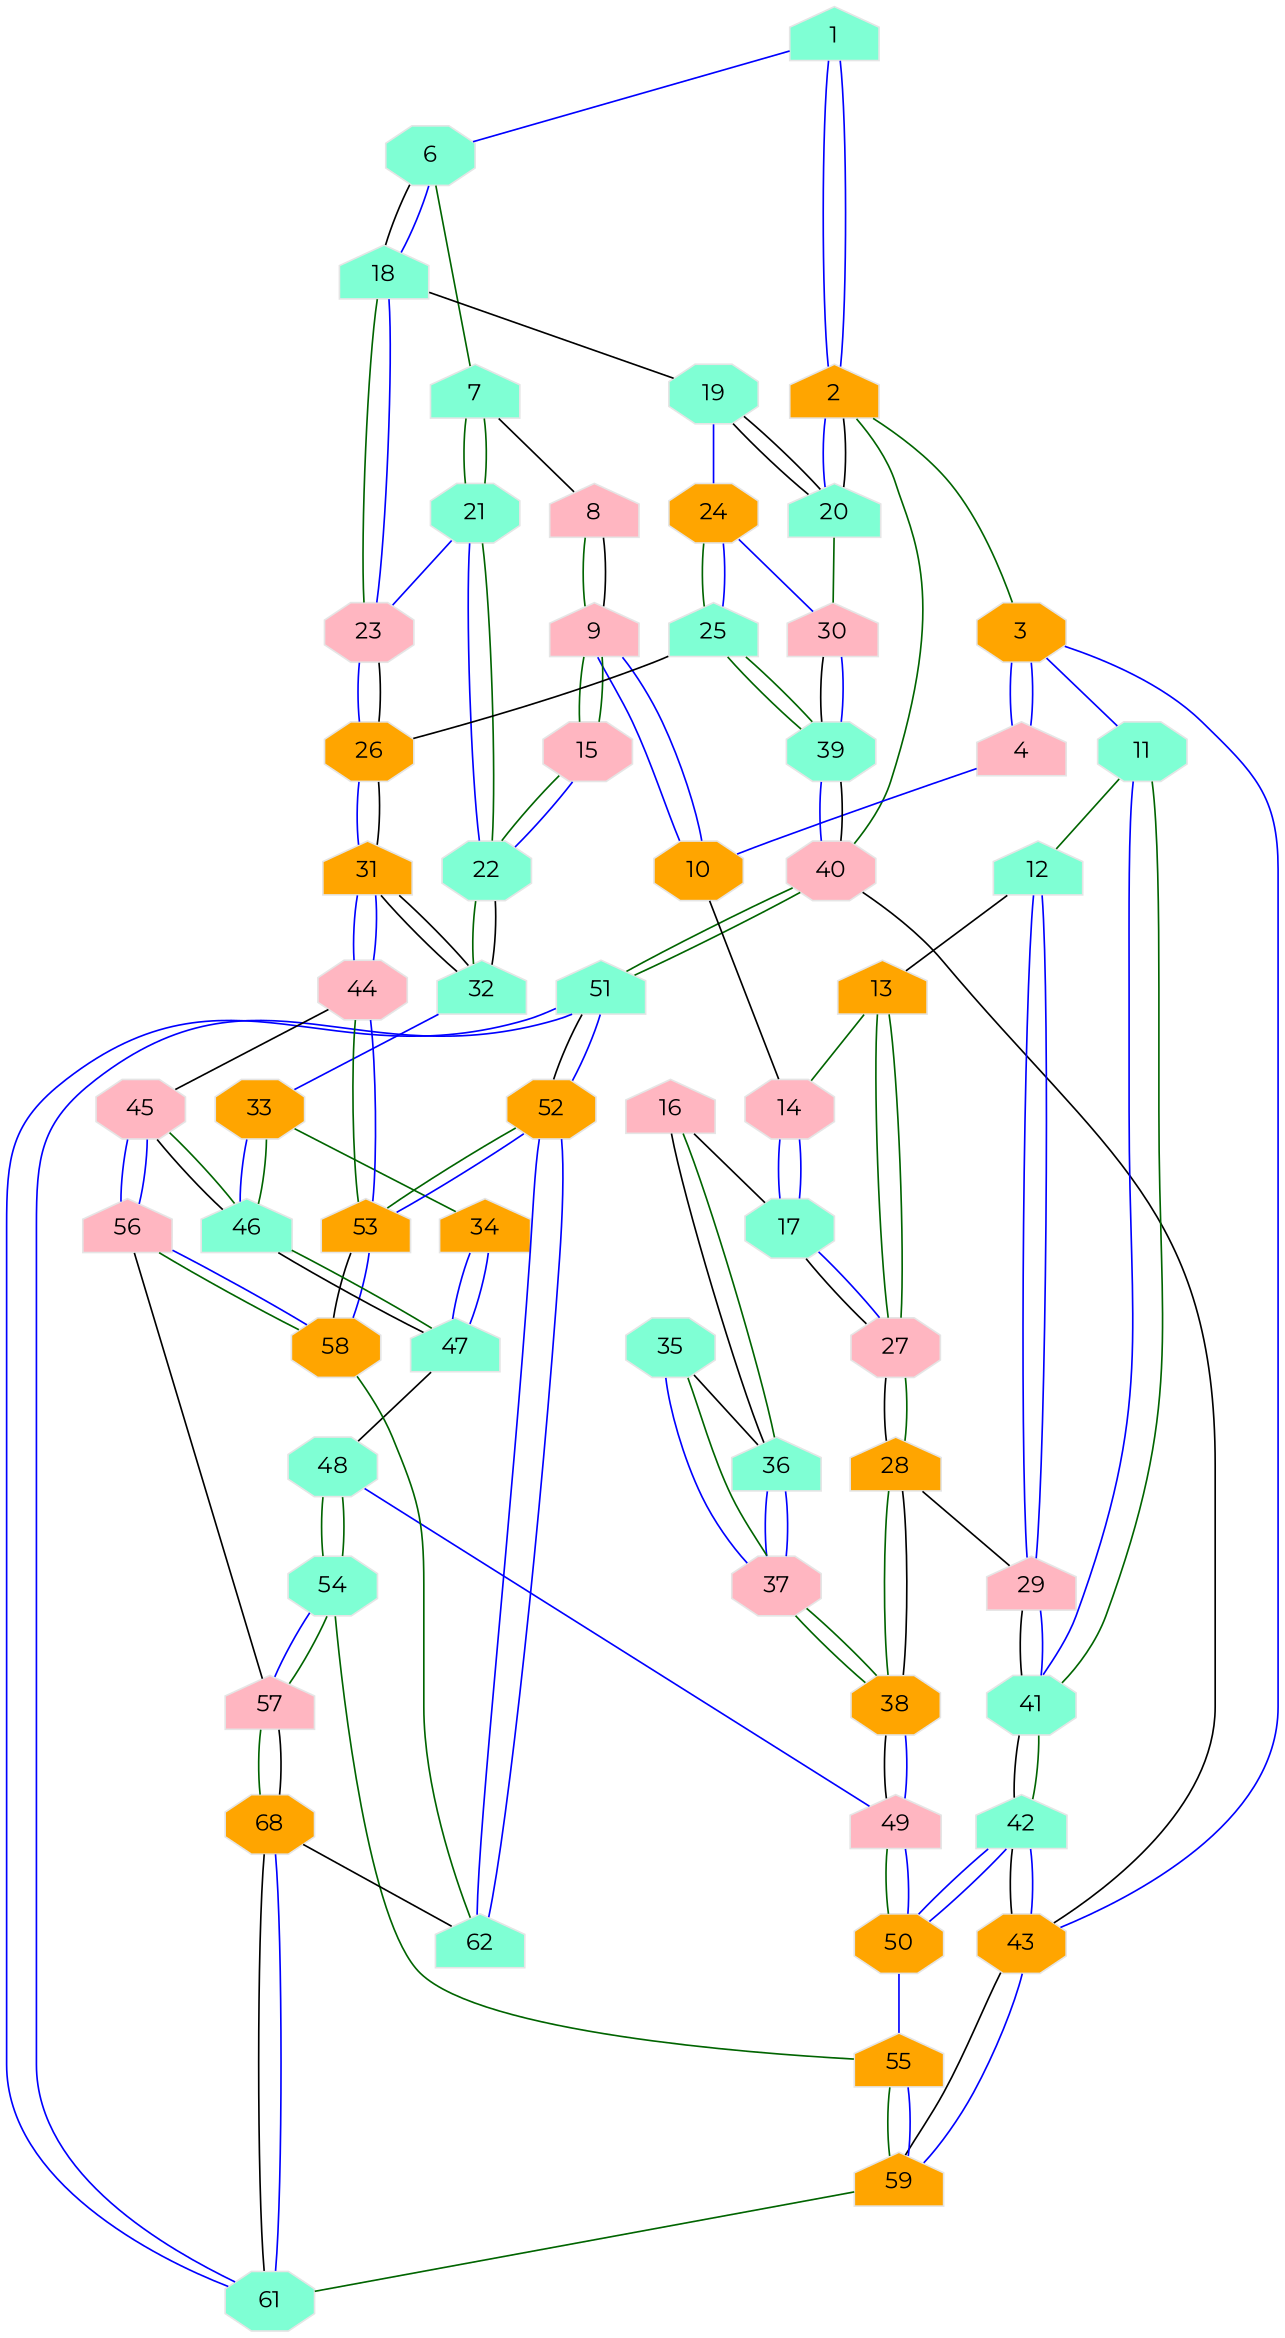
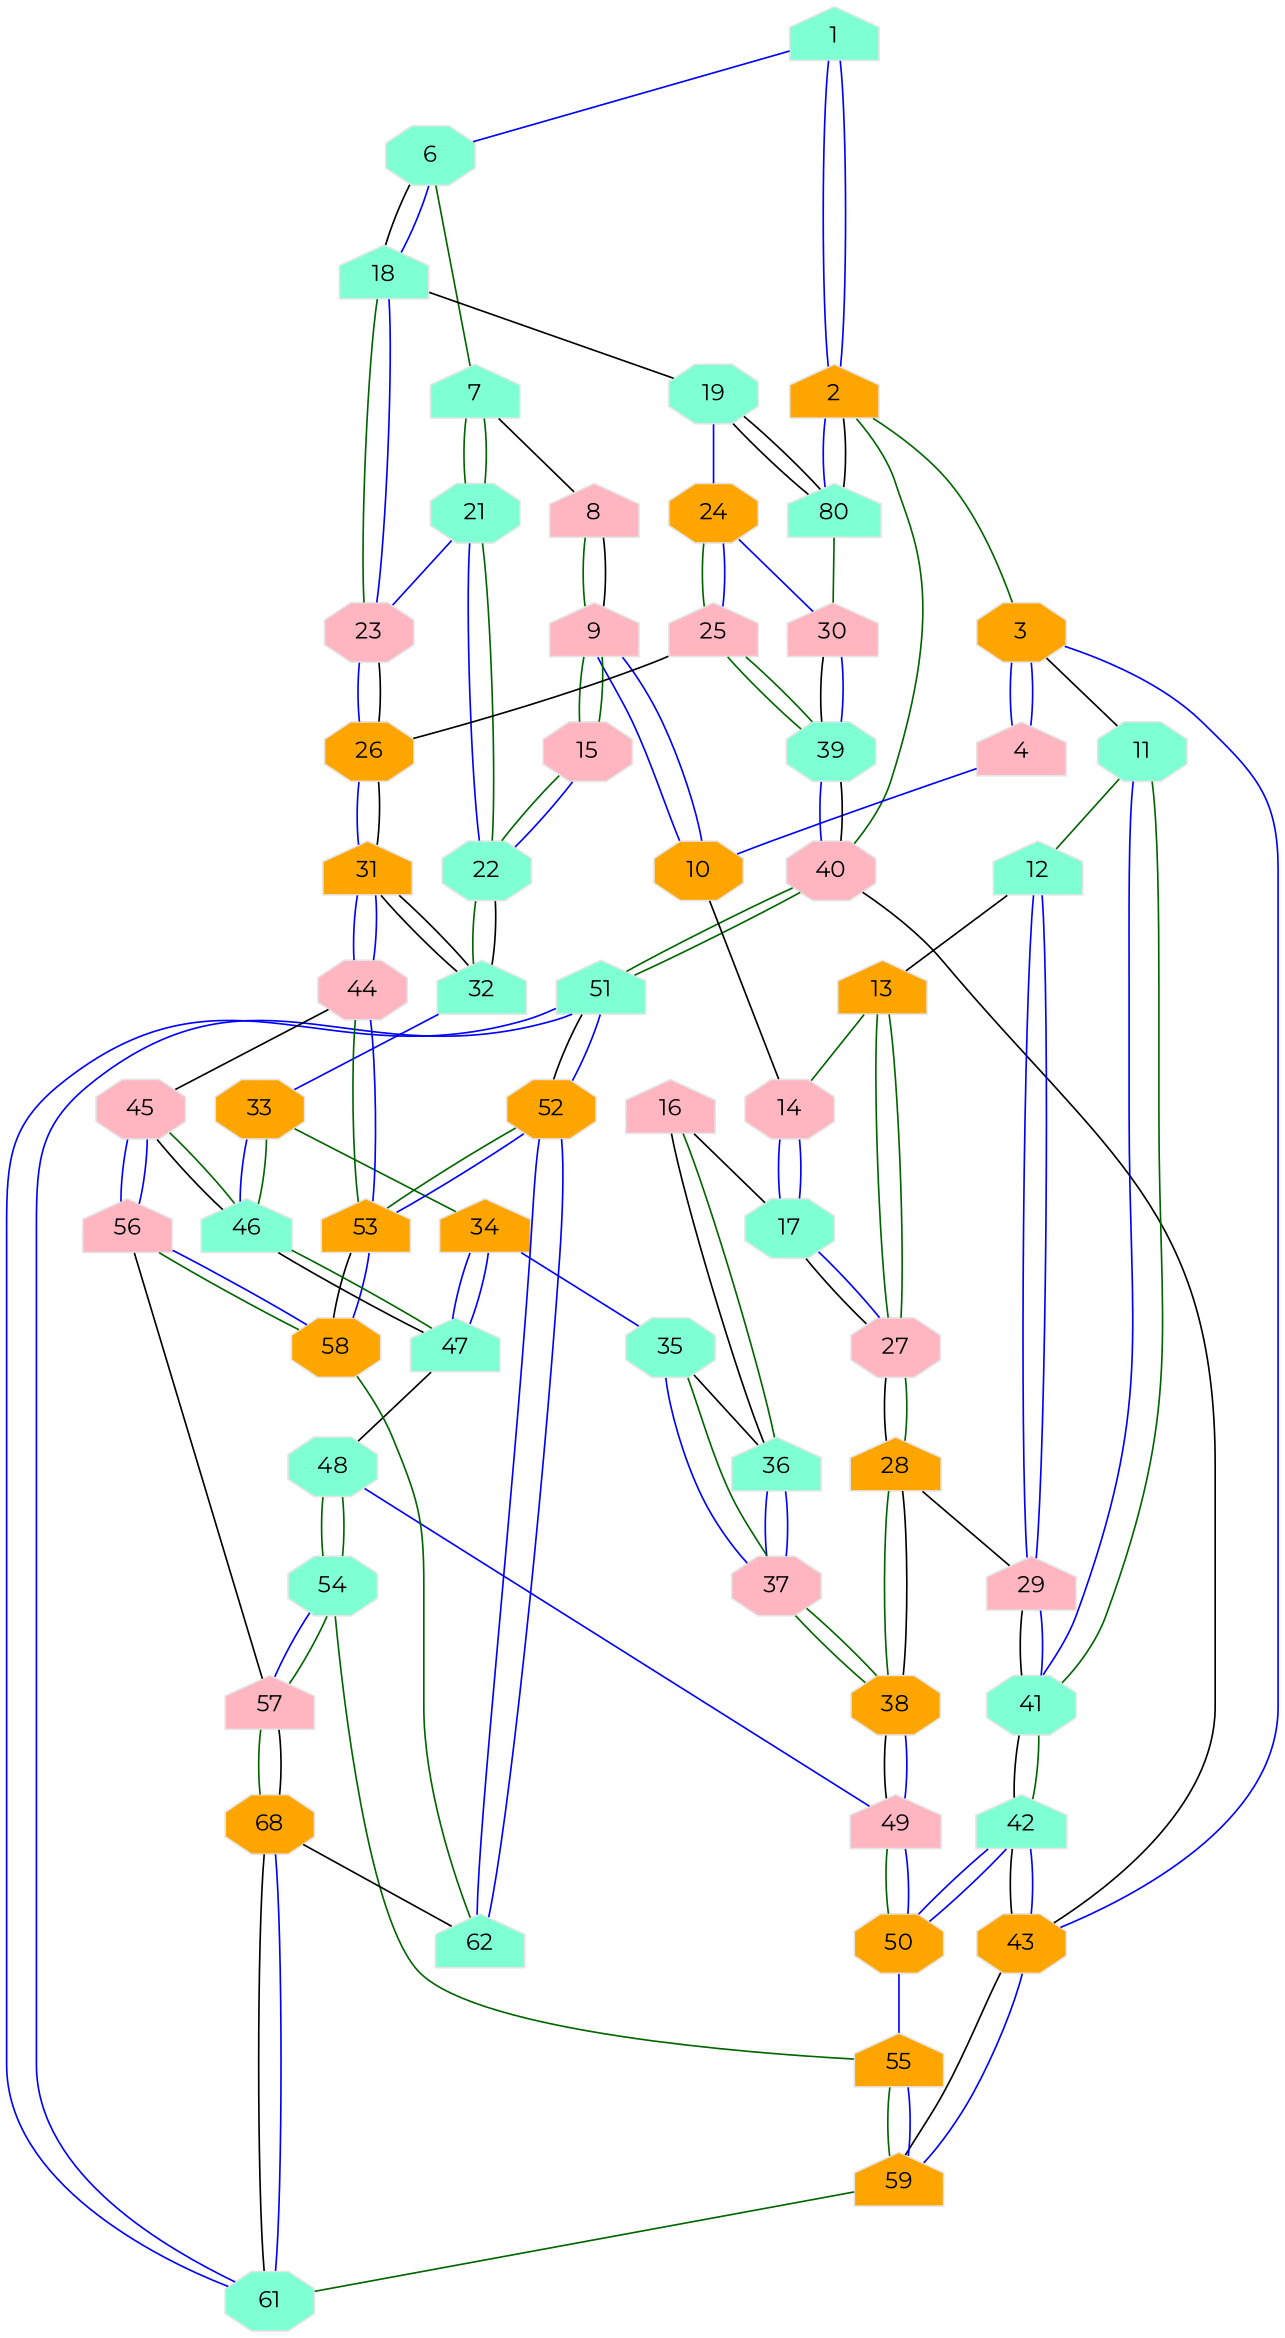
(834, 513) -> (834, 513)
(714, 632) -> (714, 632)
(1082, 692) -> (1082, 692)
none -> (580, 1289)
